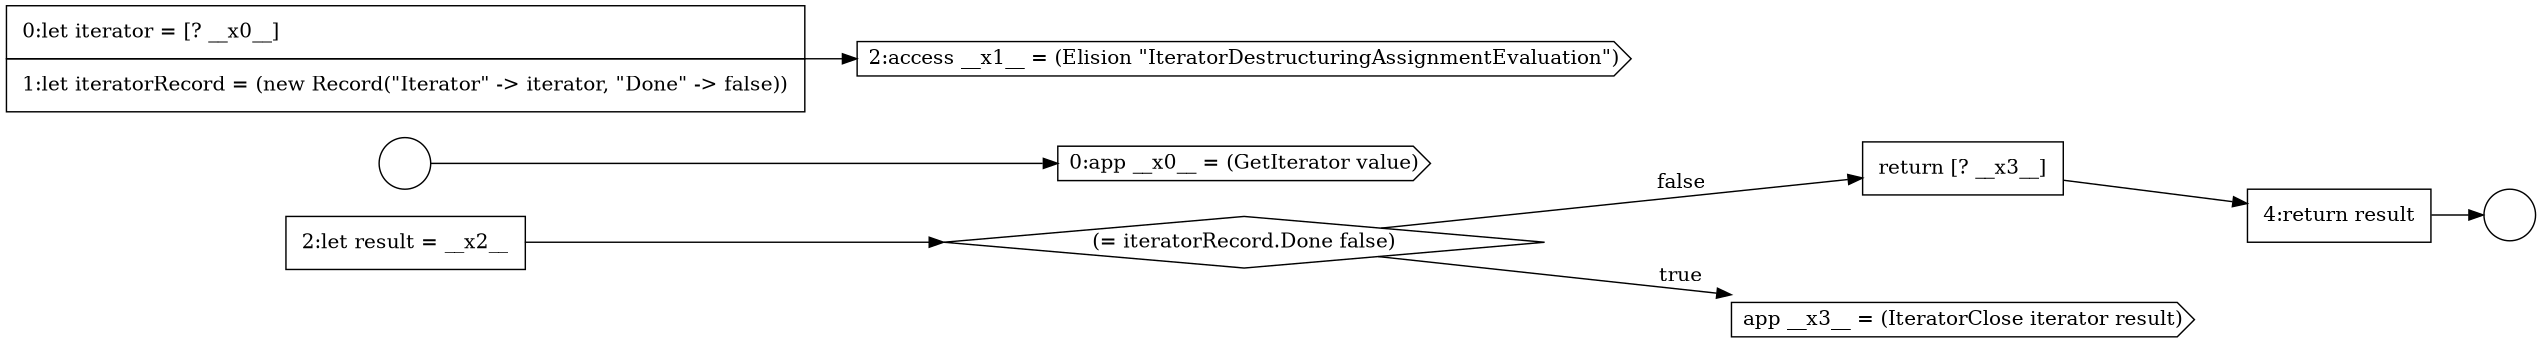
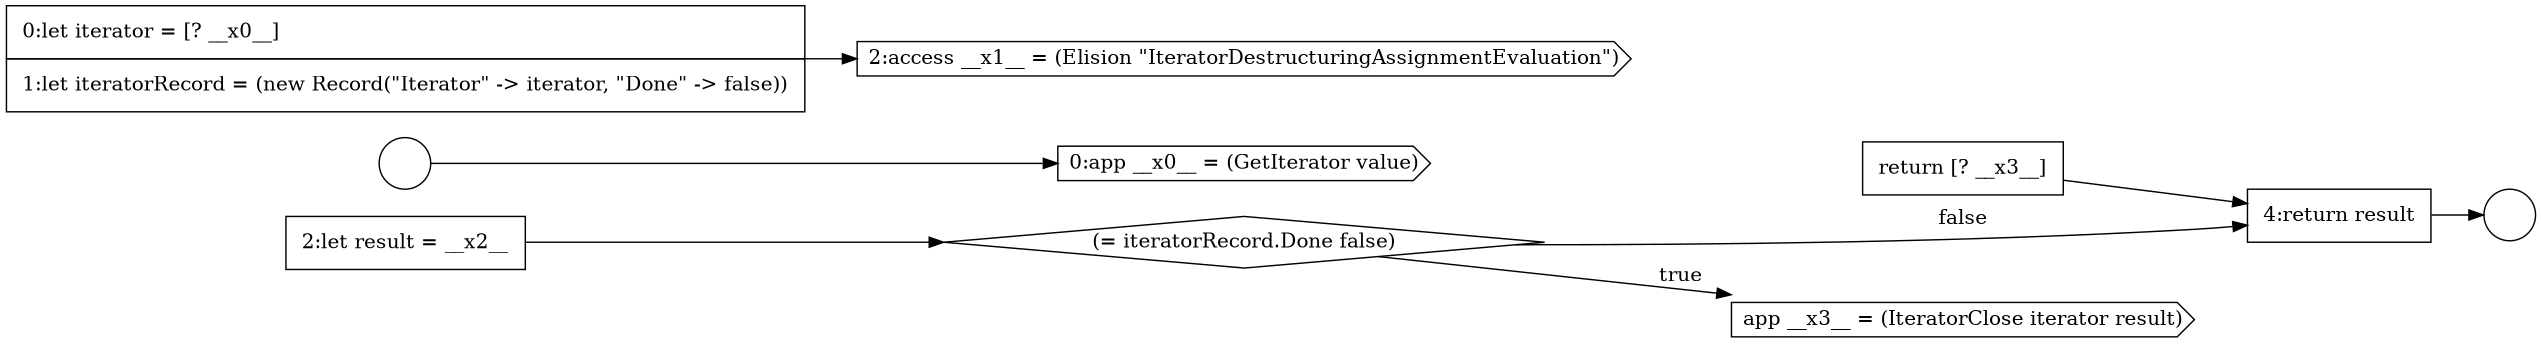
(1615, 204) -> (1874, 241)
